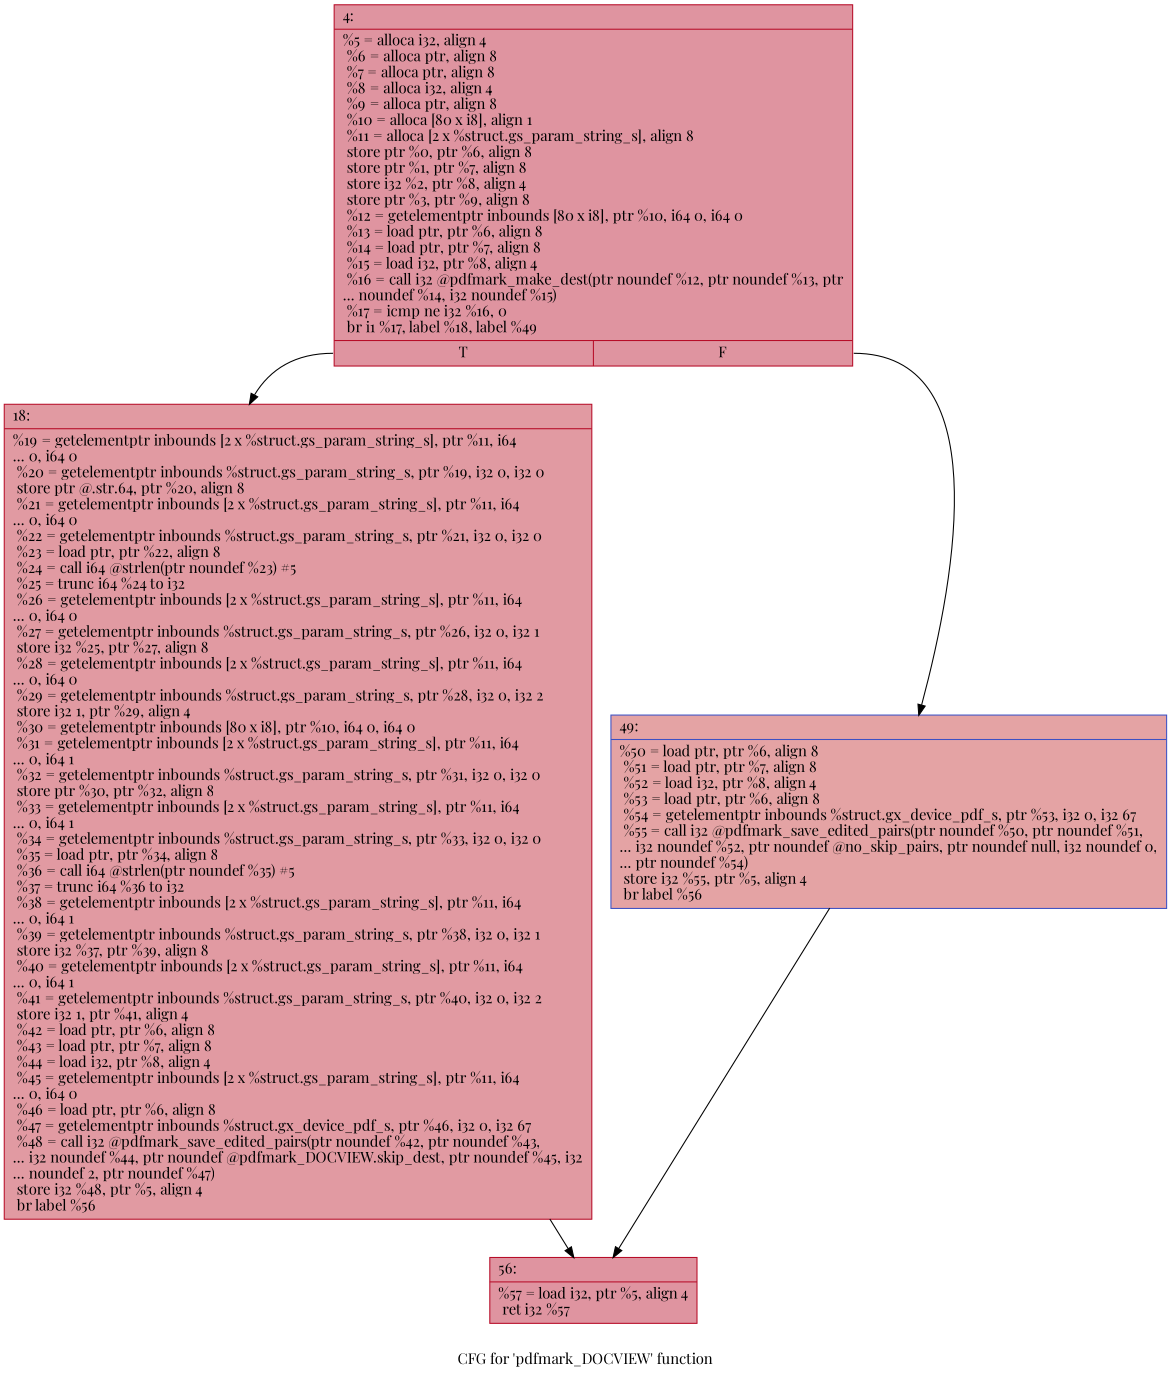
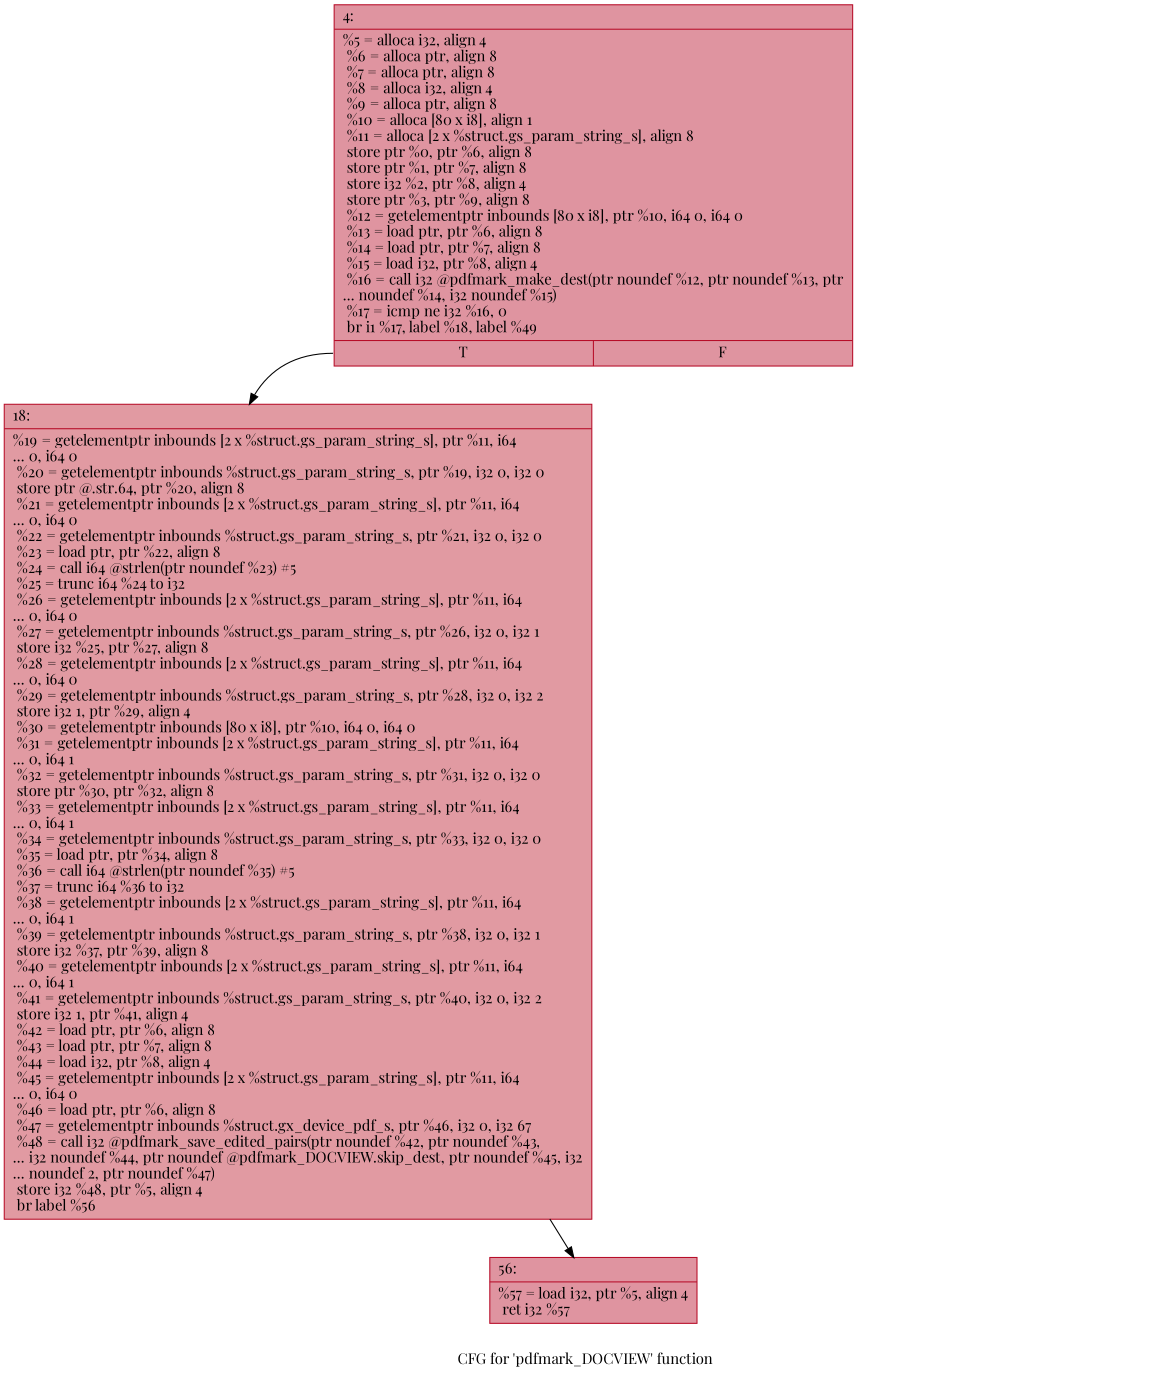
(889, 812) -> none
